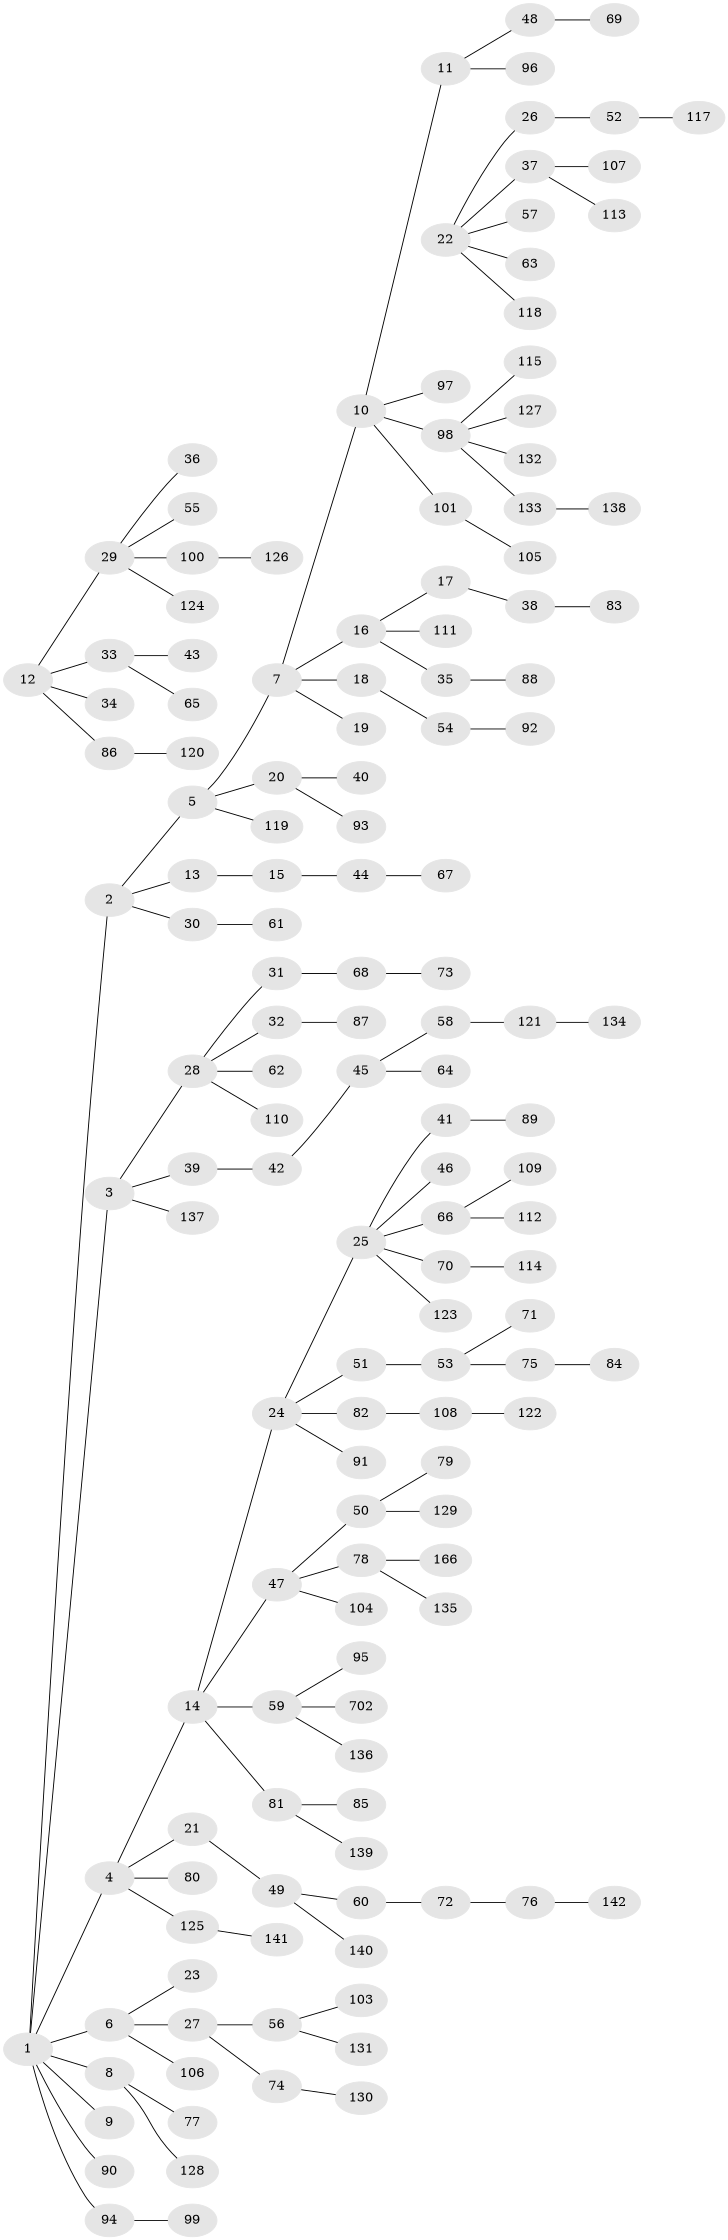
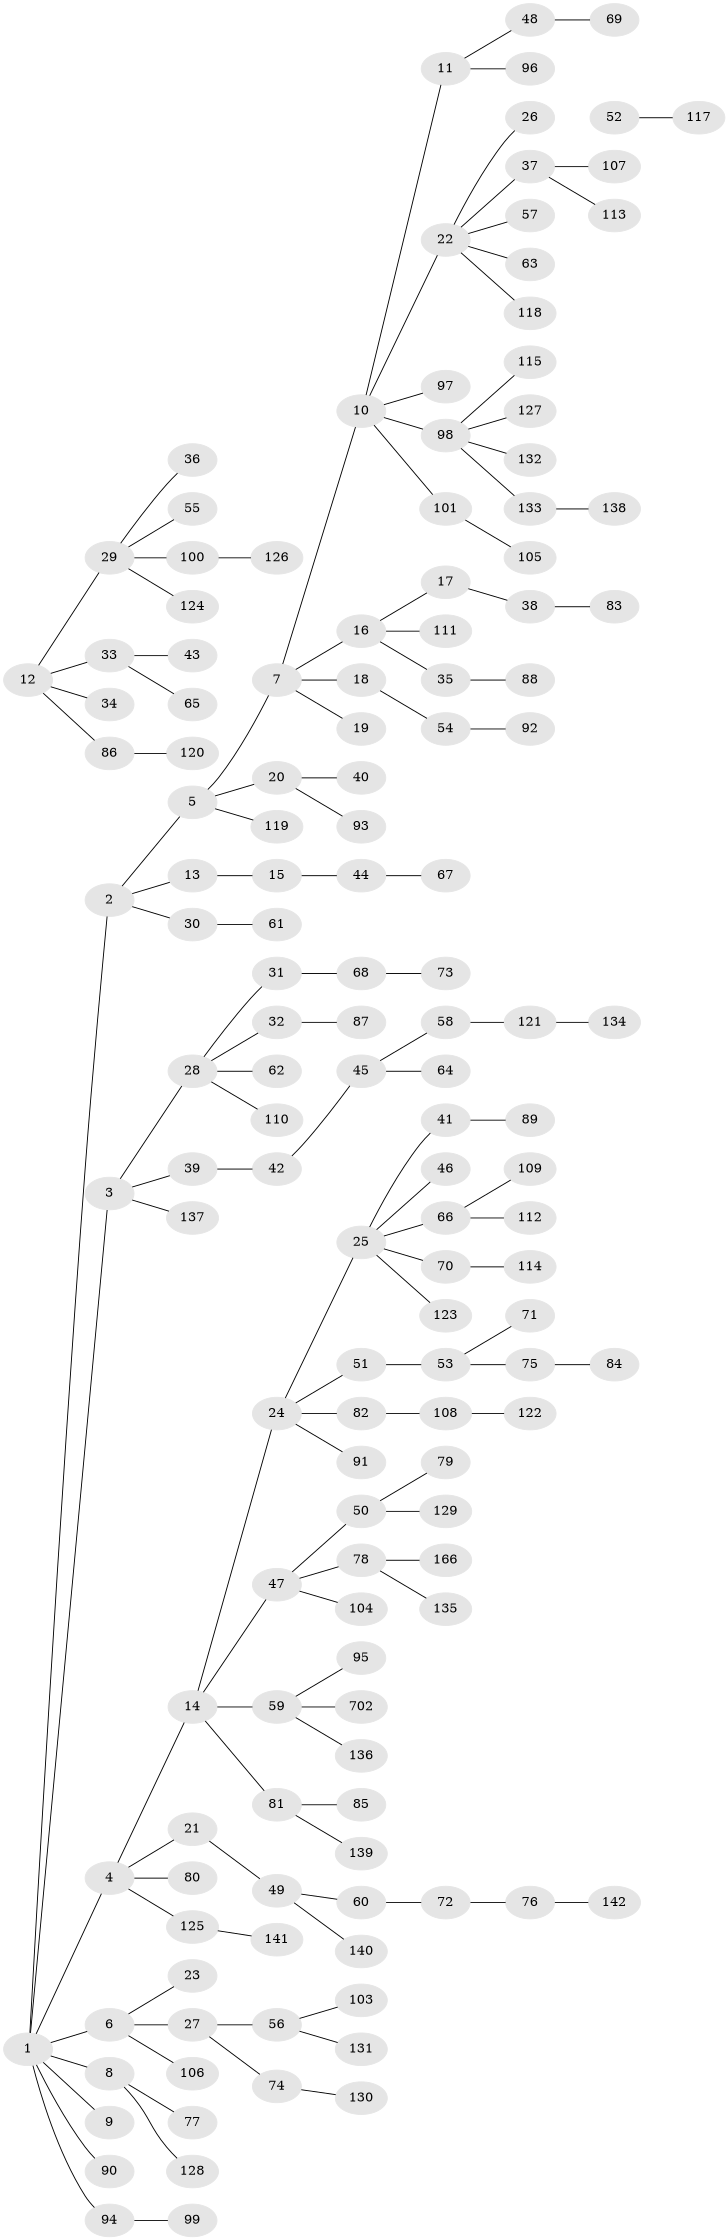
(572, 118) -> none
none -> (404, 325)
